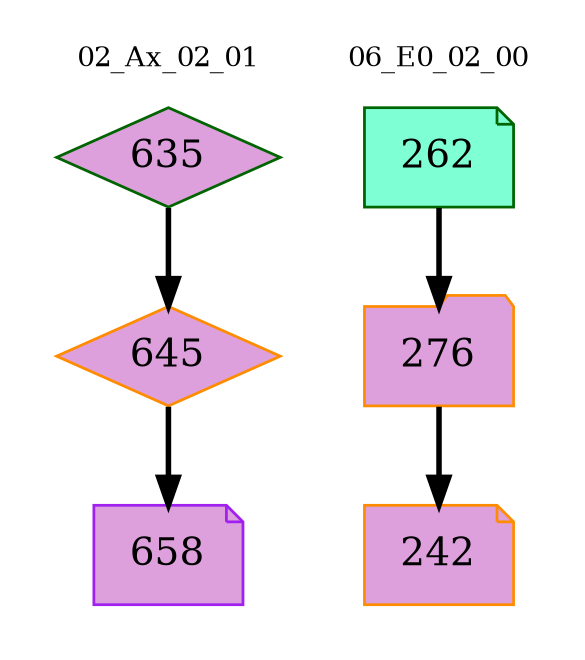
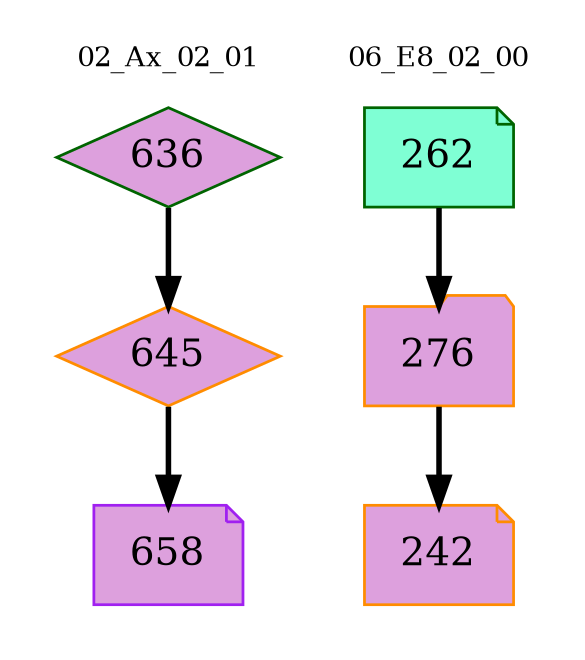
(439, 59) -> (439, 59)
(168, 157) -> (168, 157)
